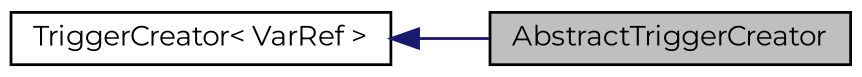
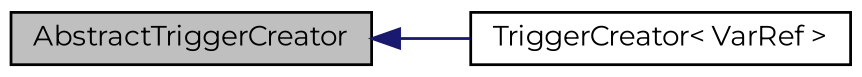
(454, 39) -> (435, 39)
